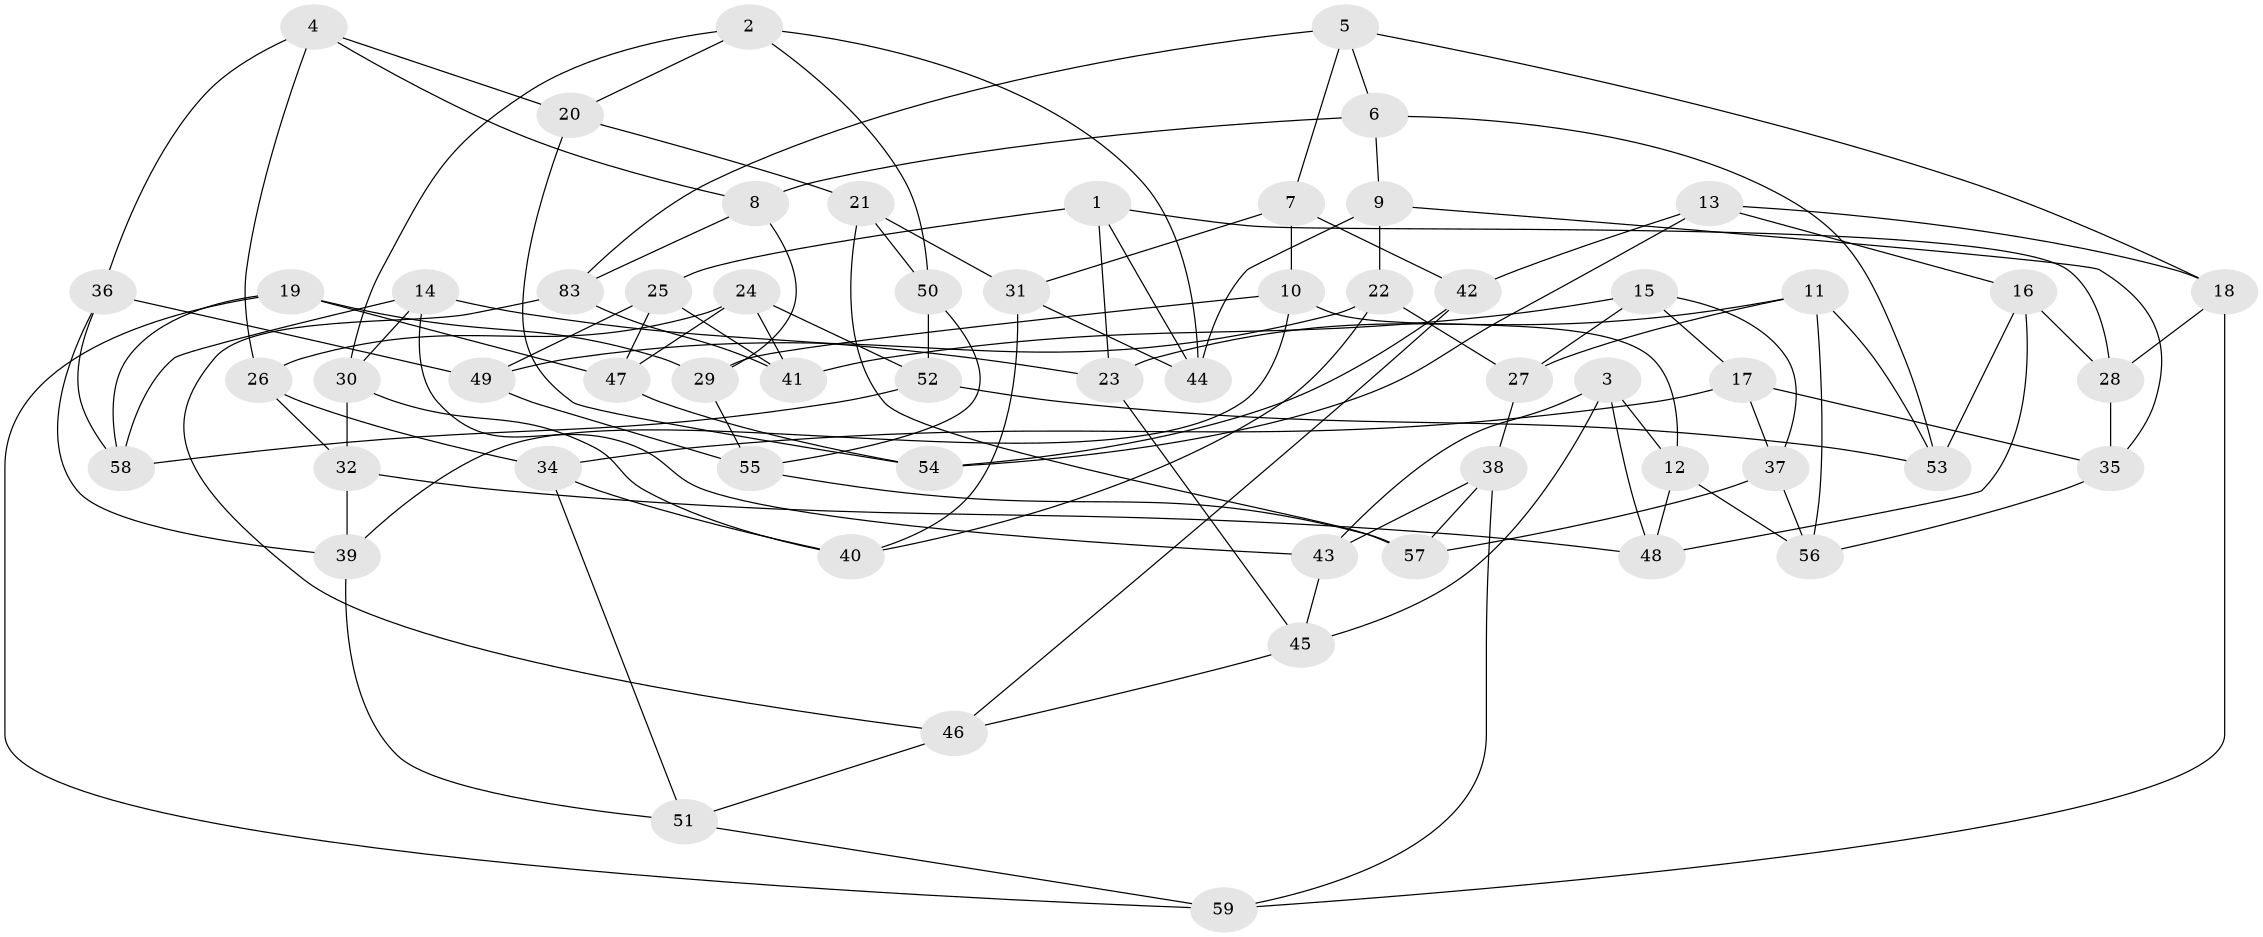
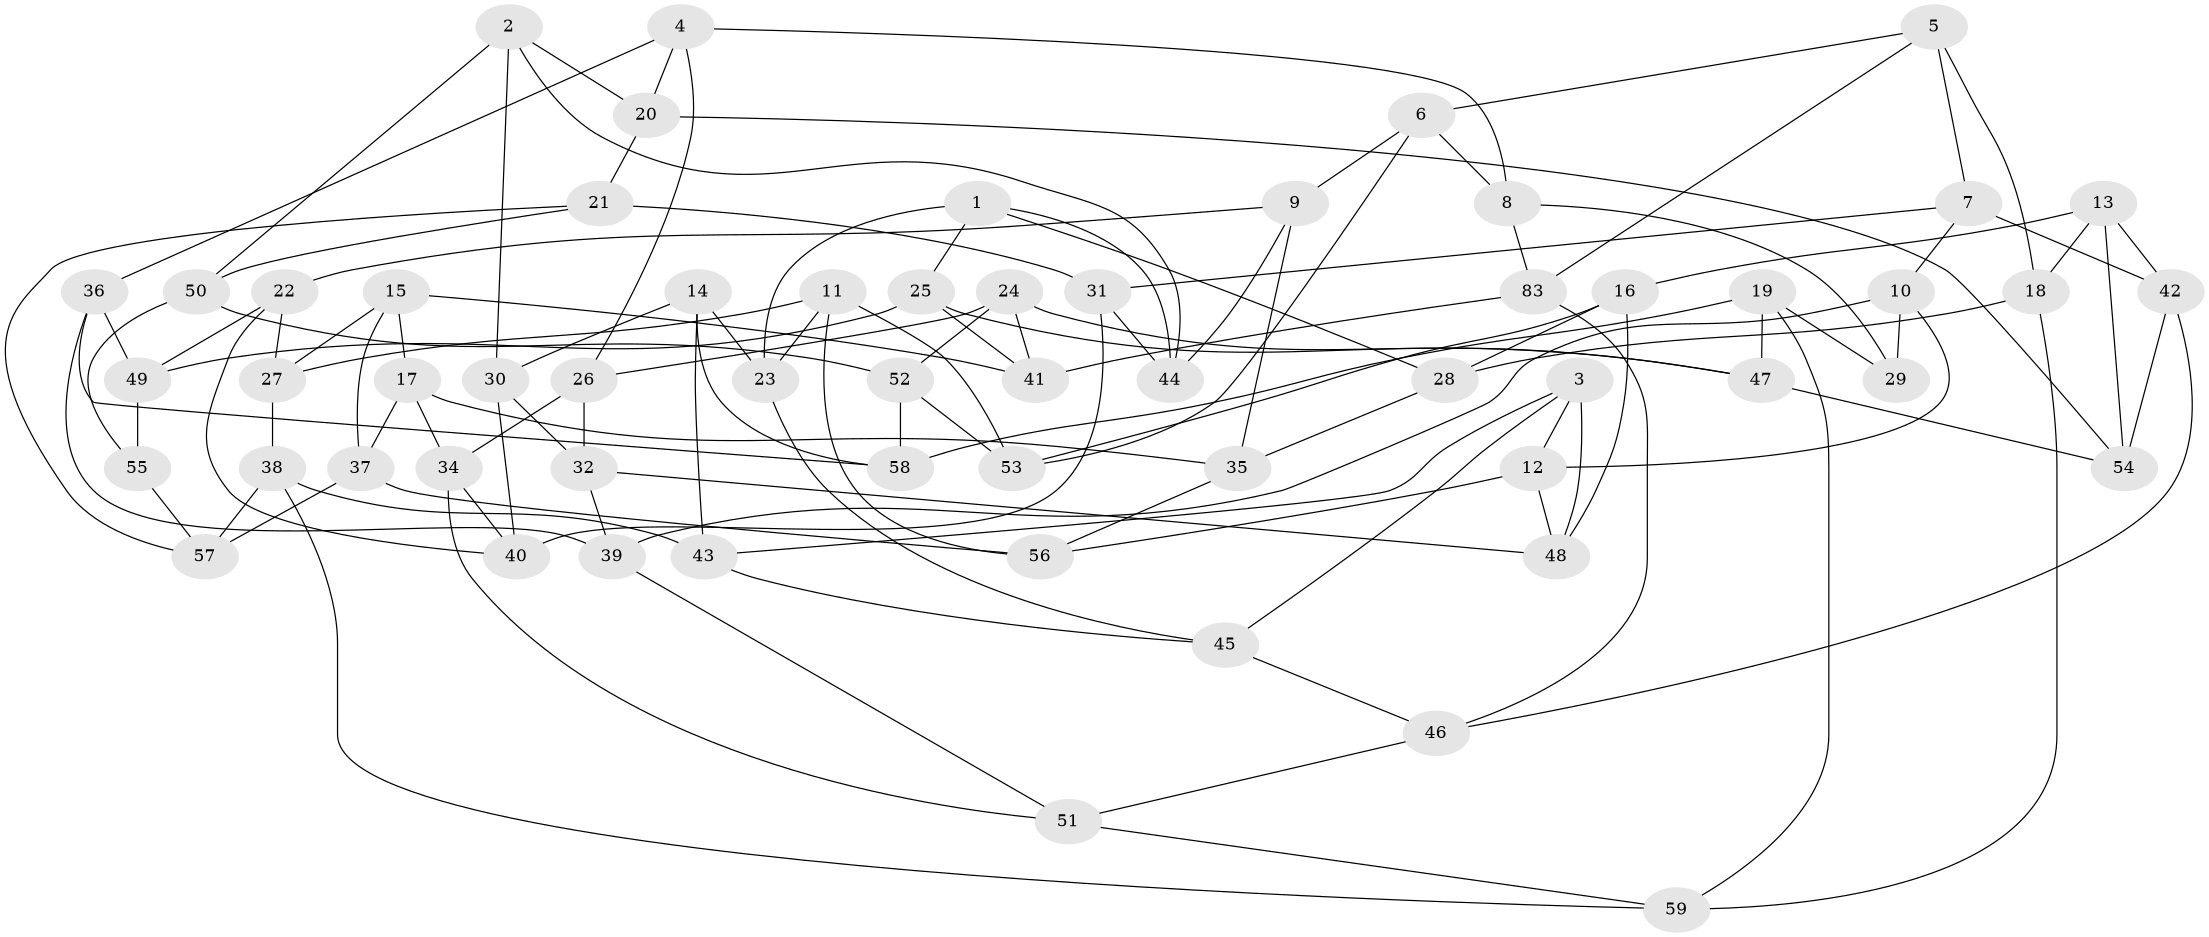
(728, 424) -> none
